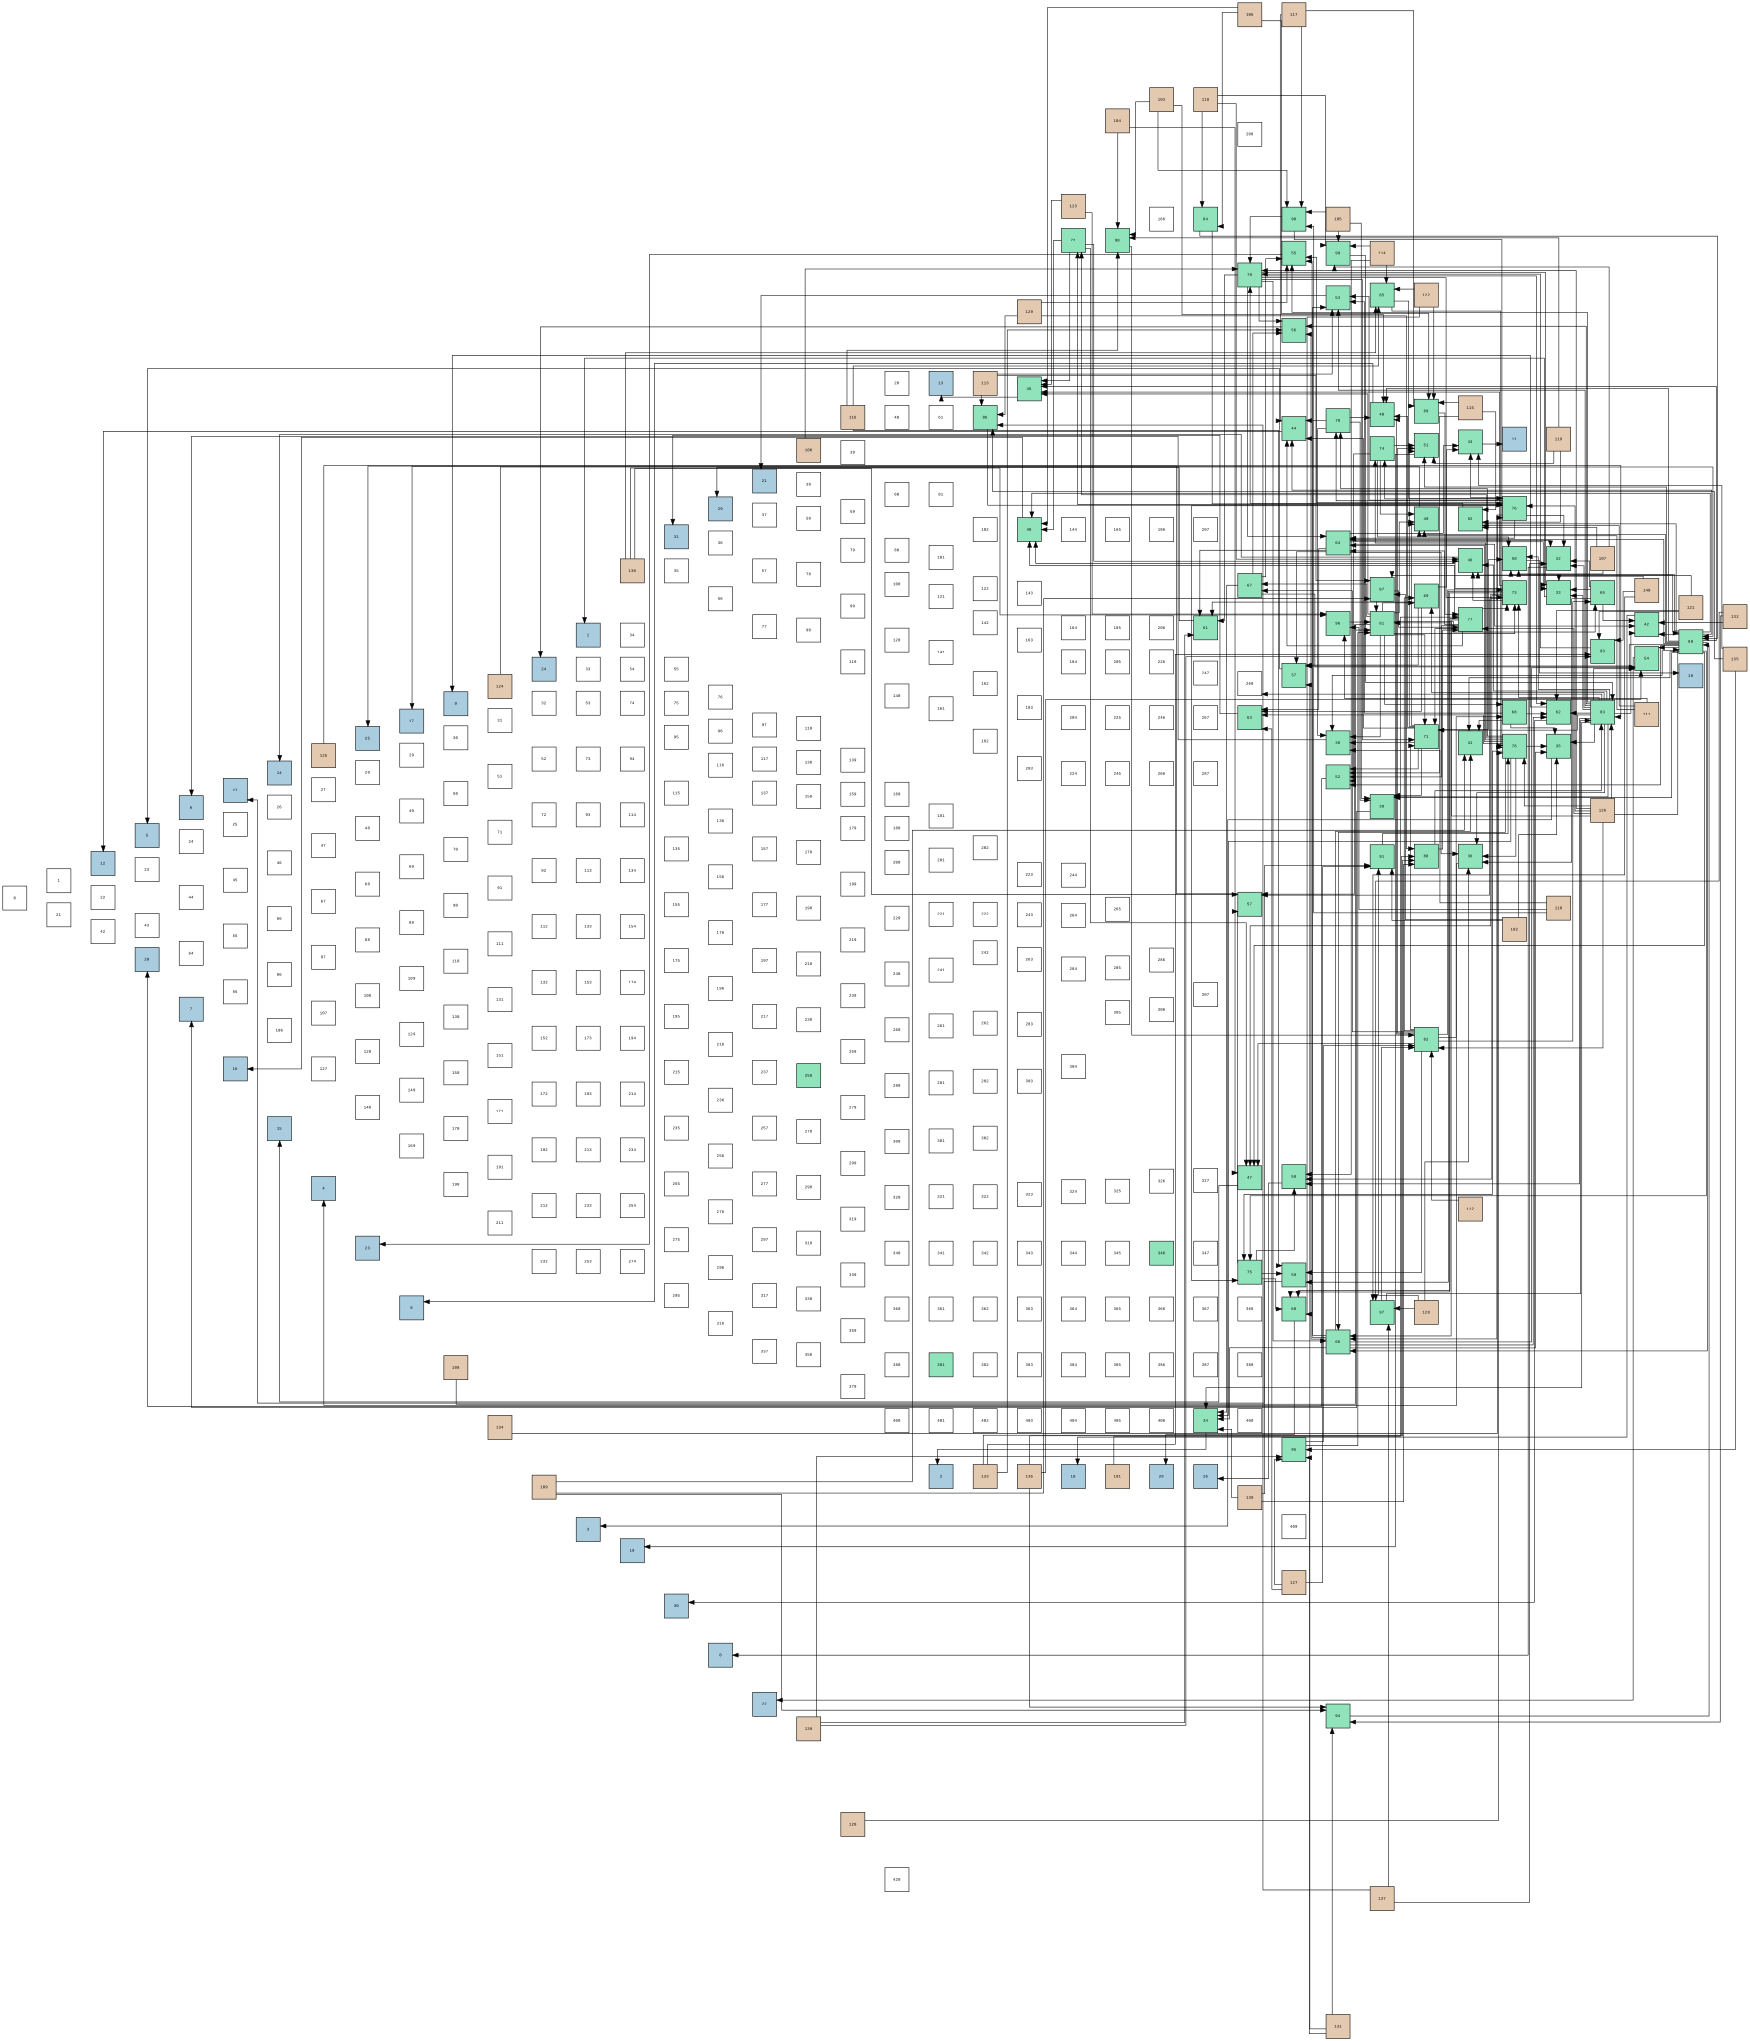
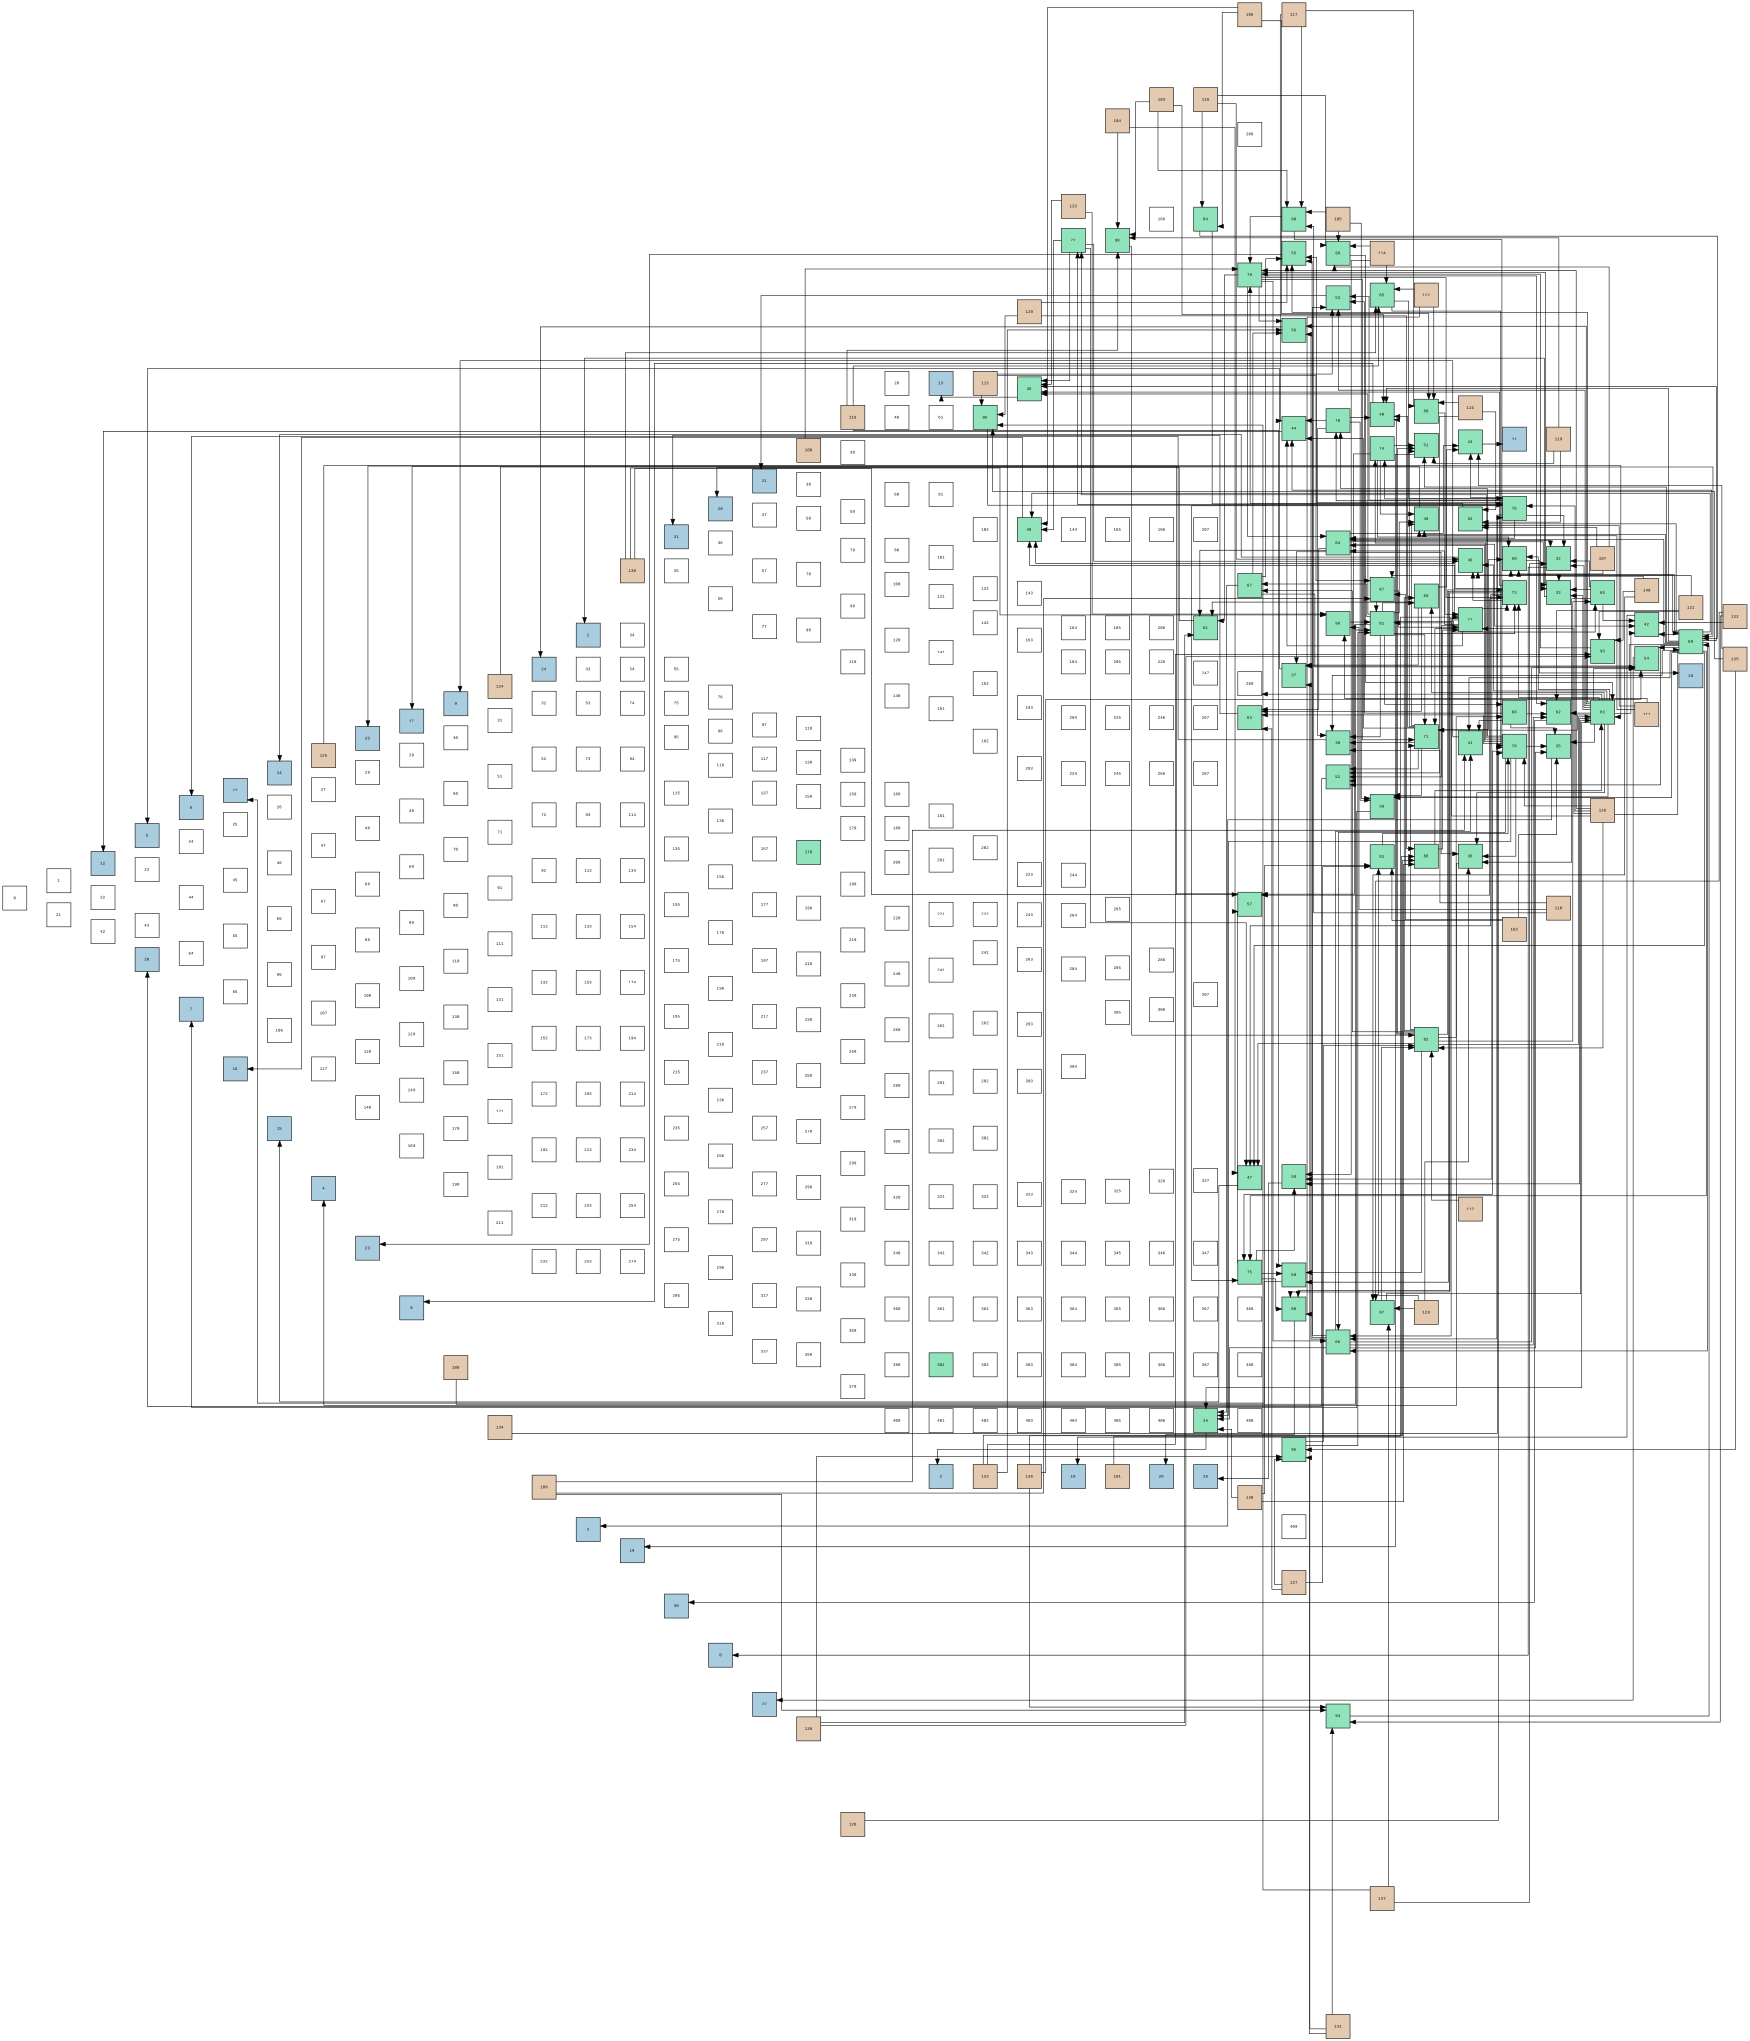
(566, 355) -> (560, 361)
(1611, 764) -> (1569, 1044)
(809, 852) -> (809, 852)
(809, 1076) -> (809, 1076)
(1162, 1253) -> (1162, 1253)
(897, 1880) -> none
